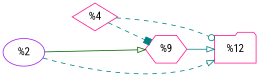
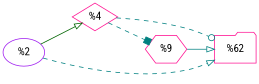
(235, 49) -> (235, 49)
(91, 51) -> (58, 35)
